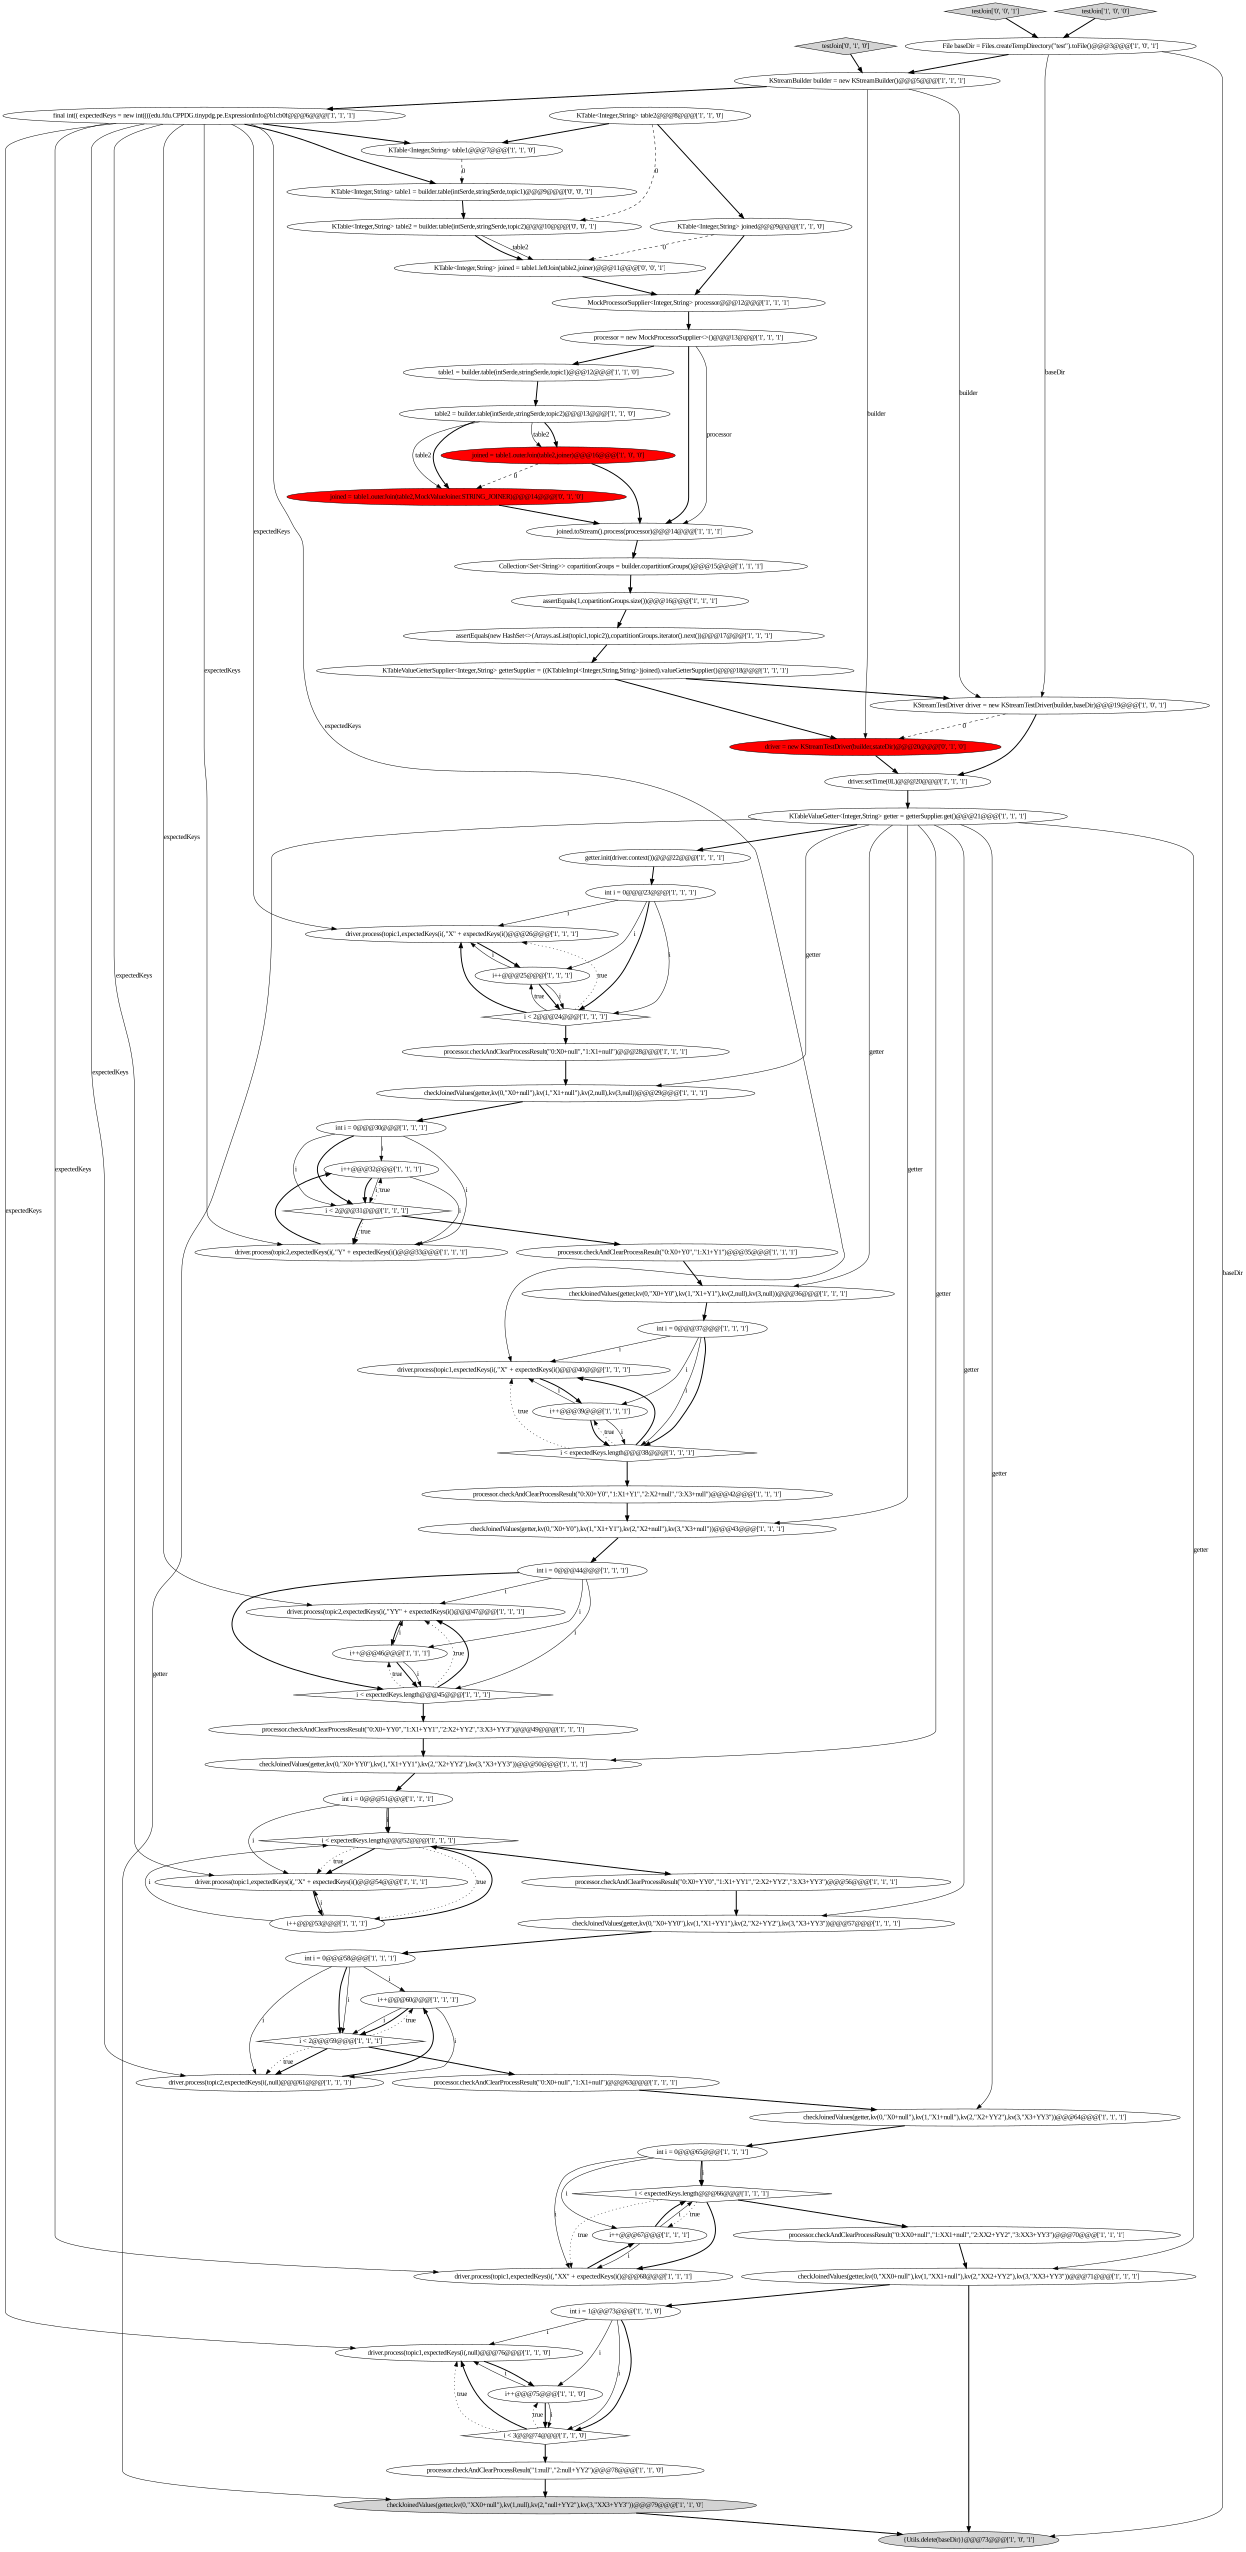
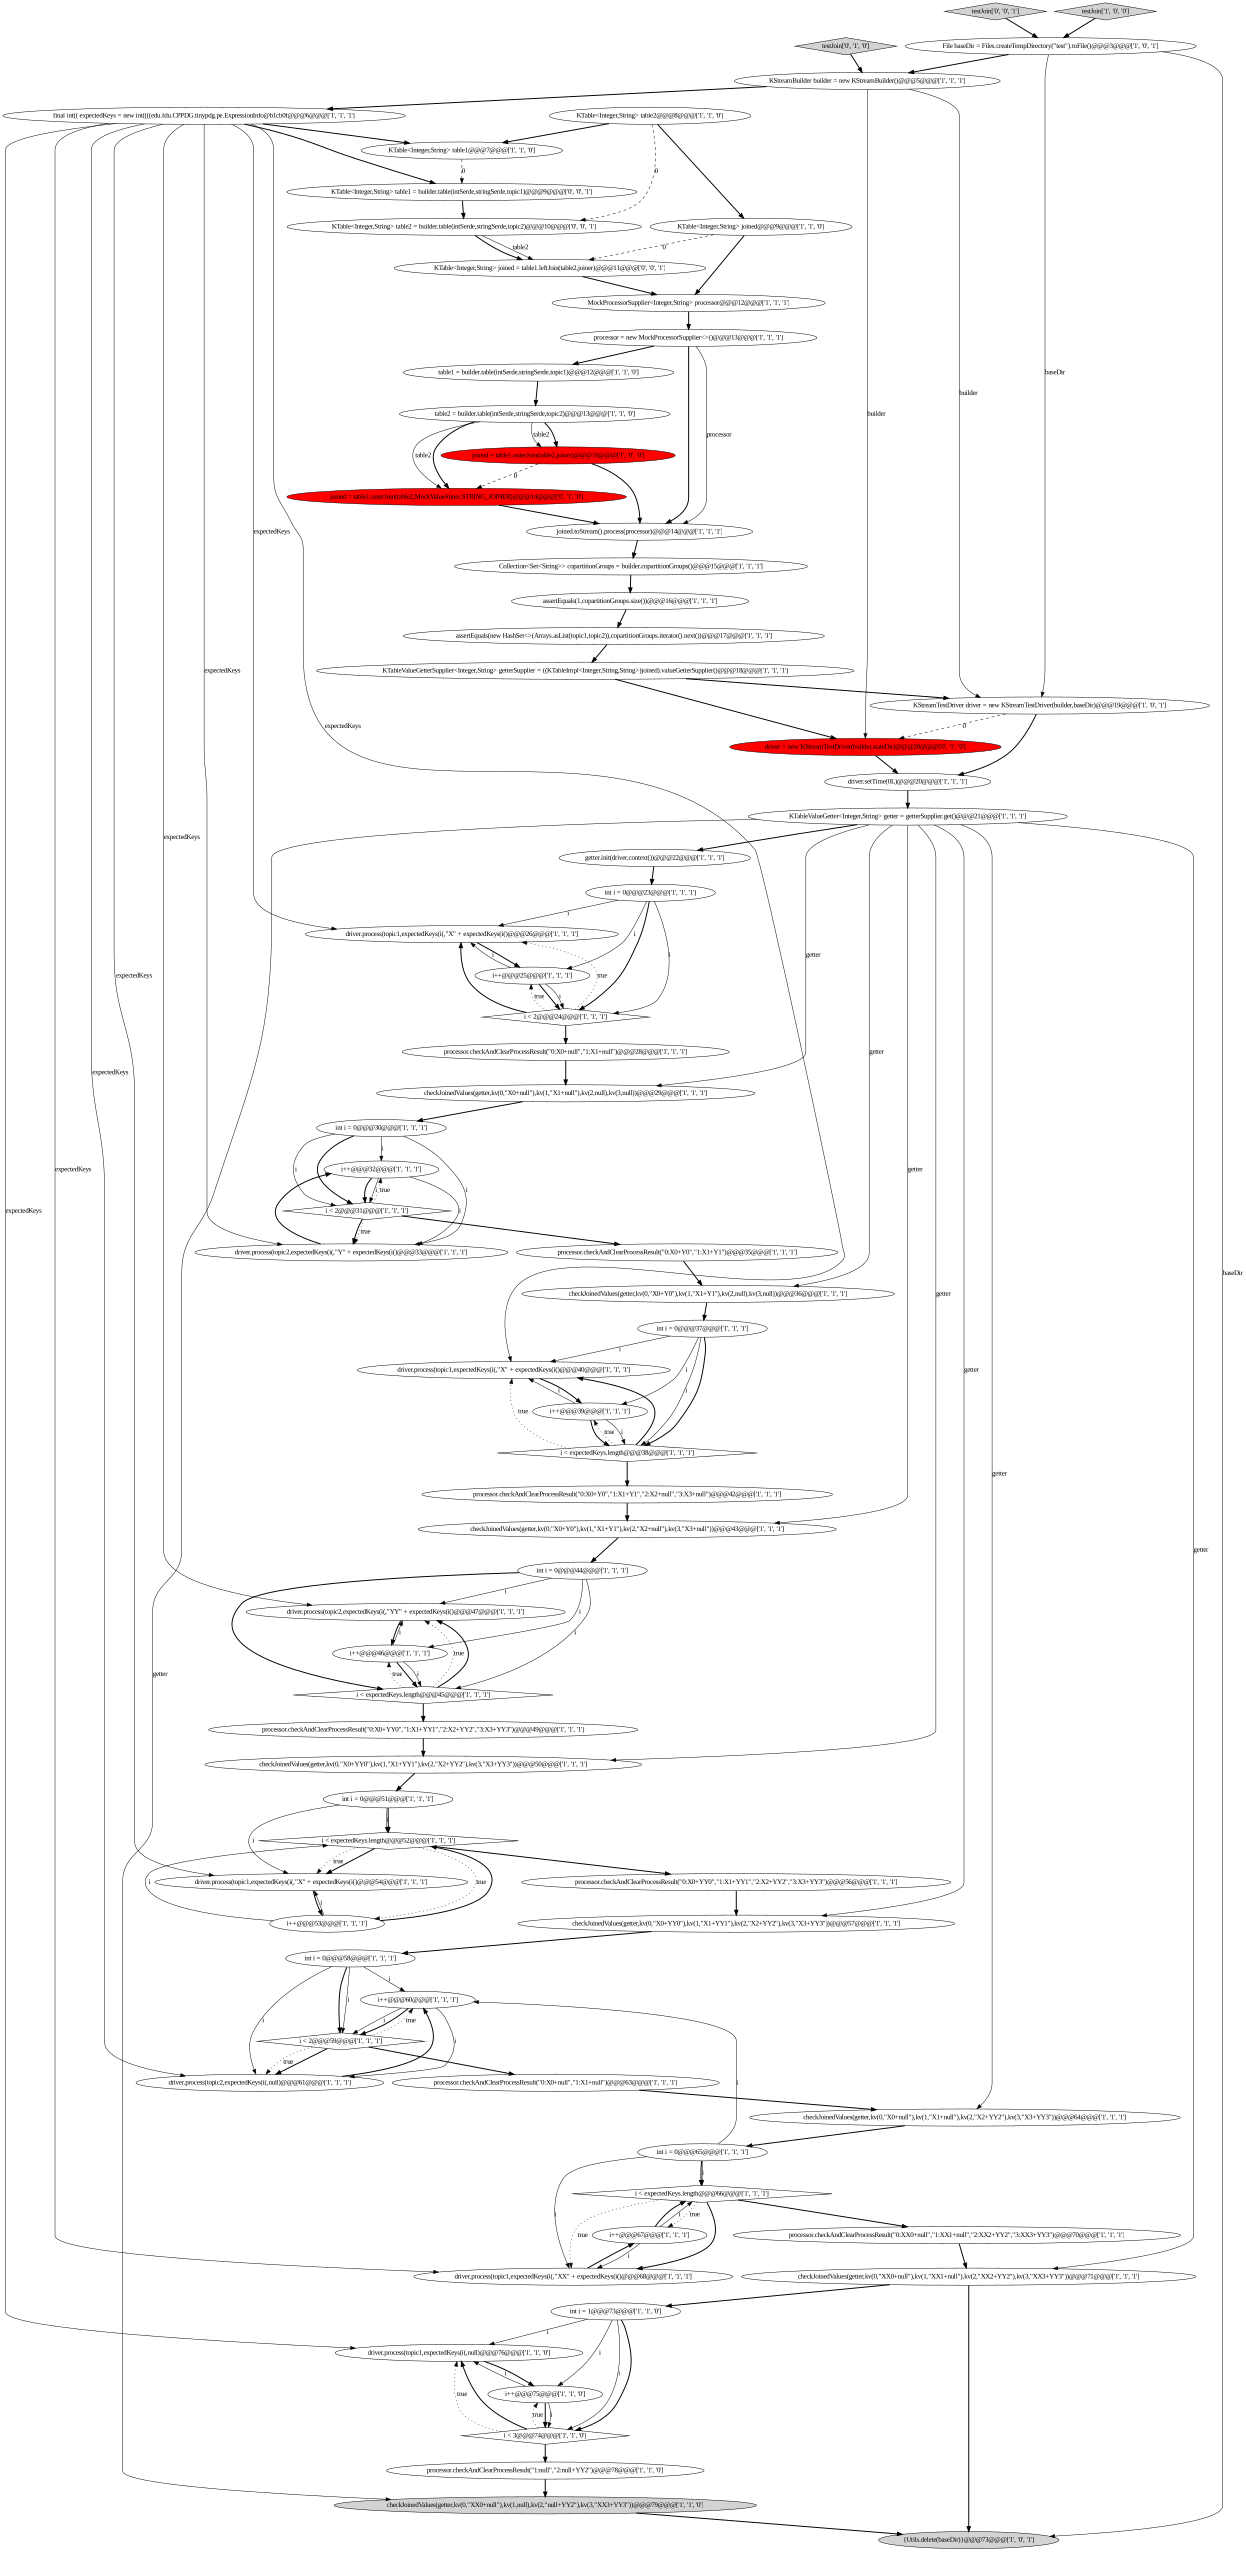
(536, 1002) -> (536, 1002)
(573, 2179) -> (666, 2016)
